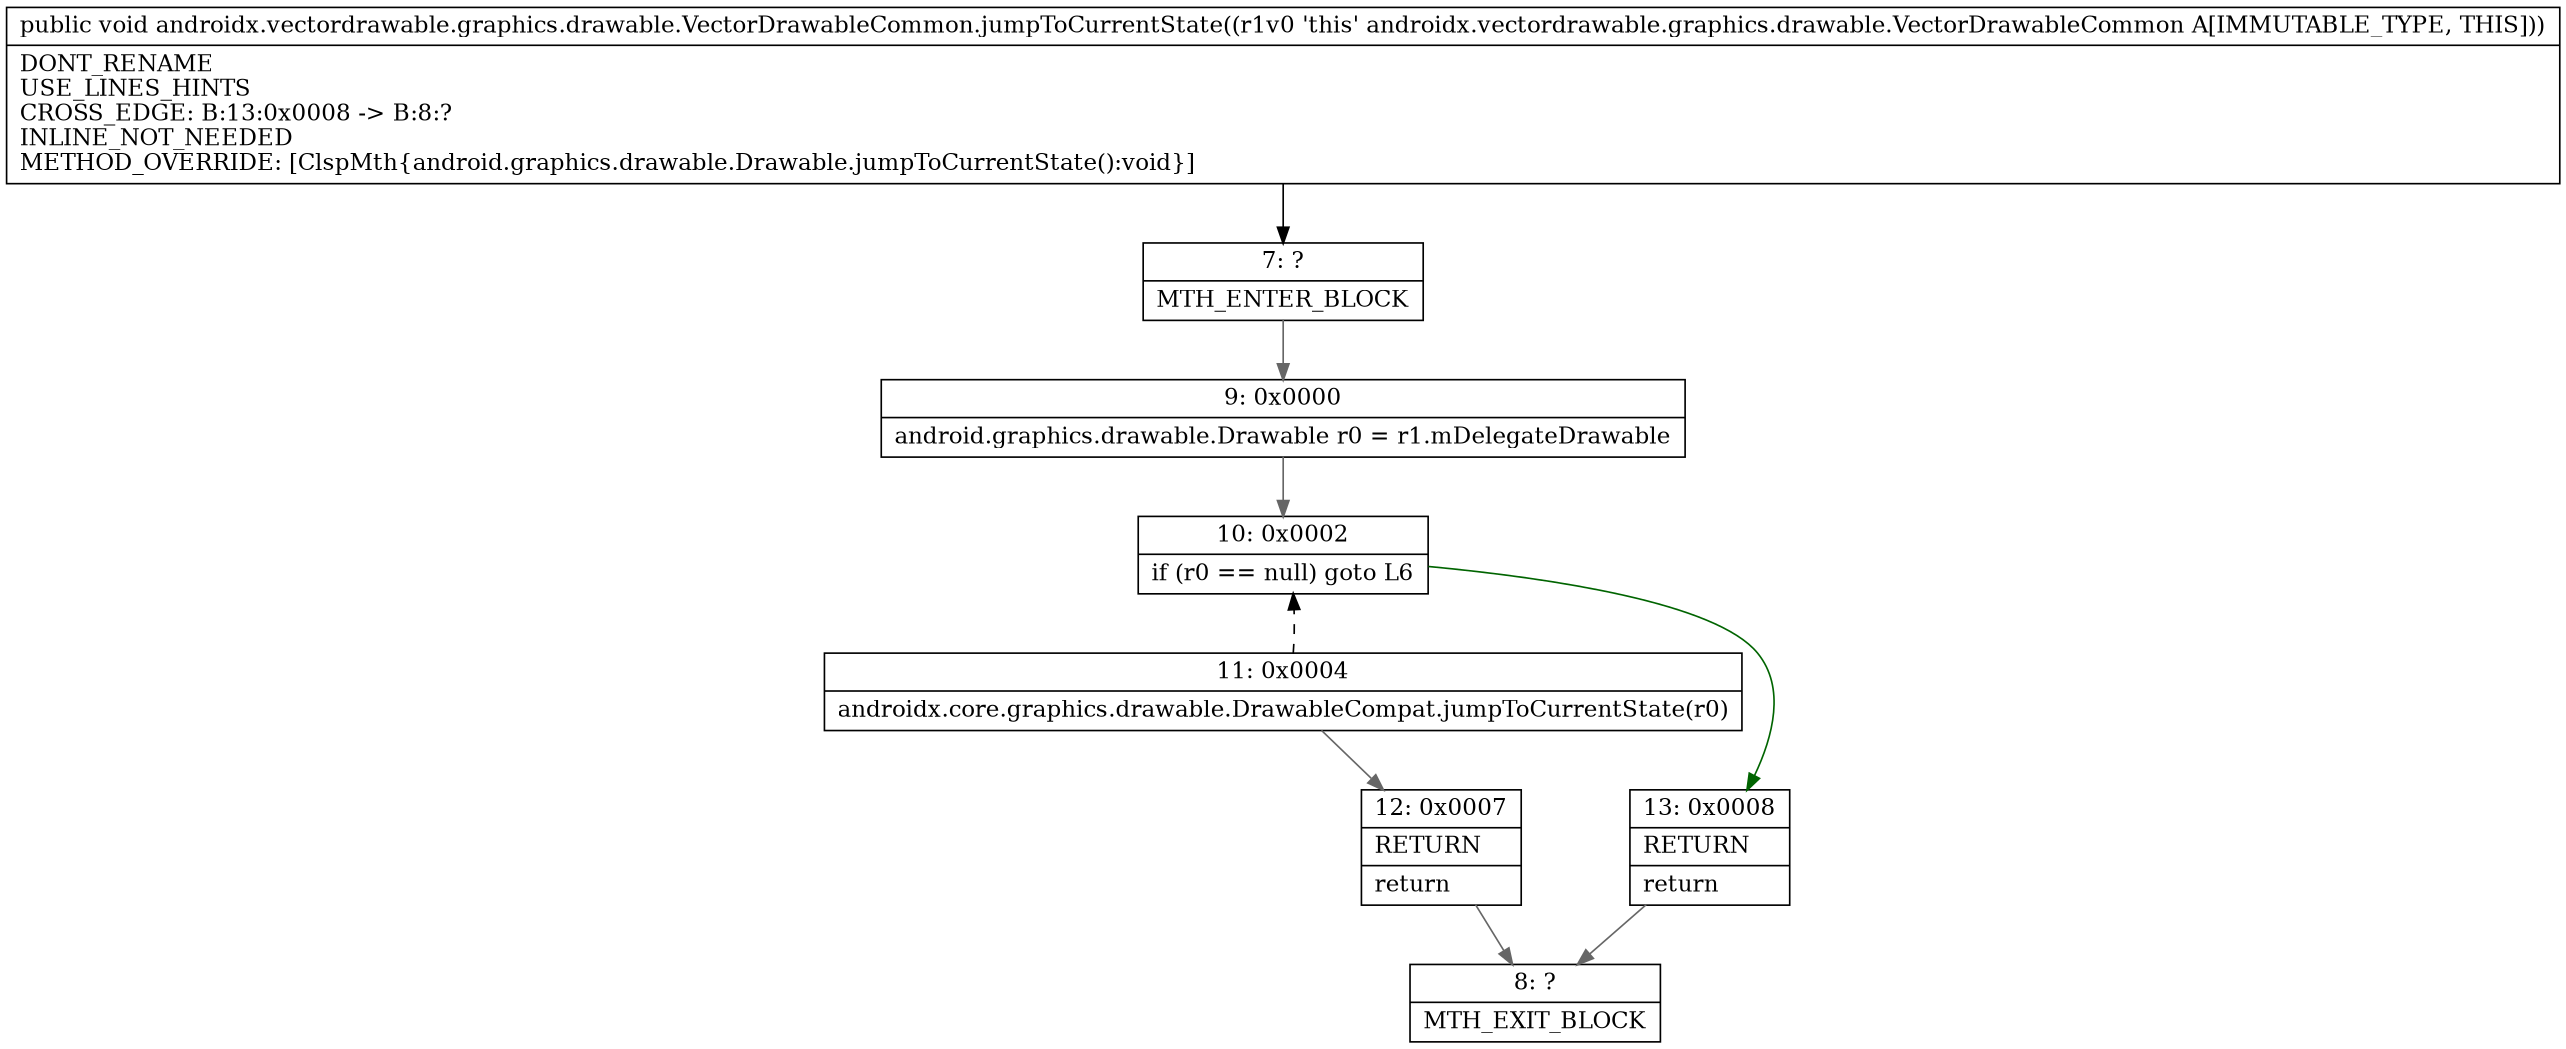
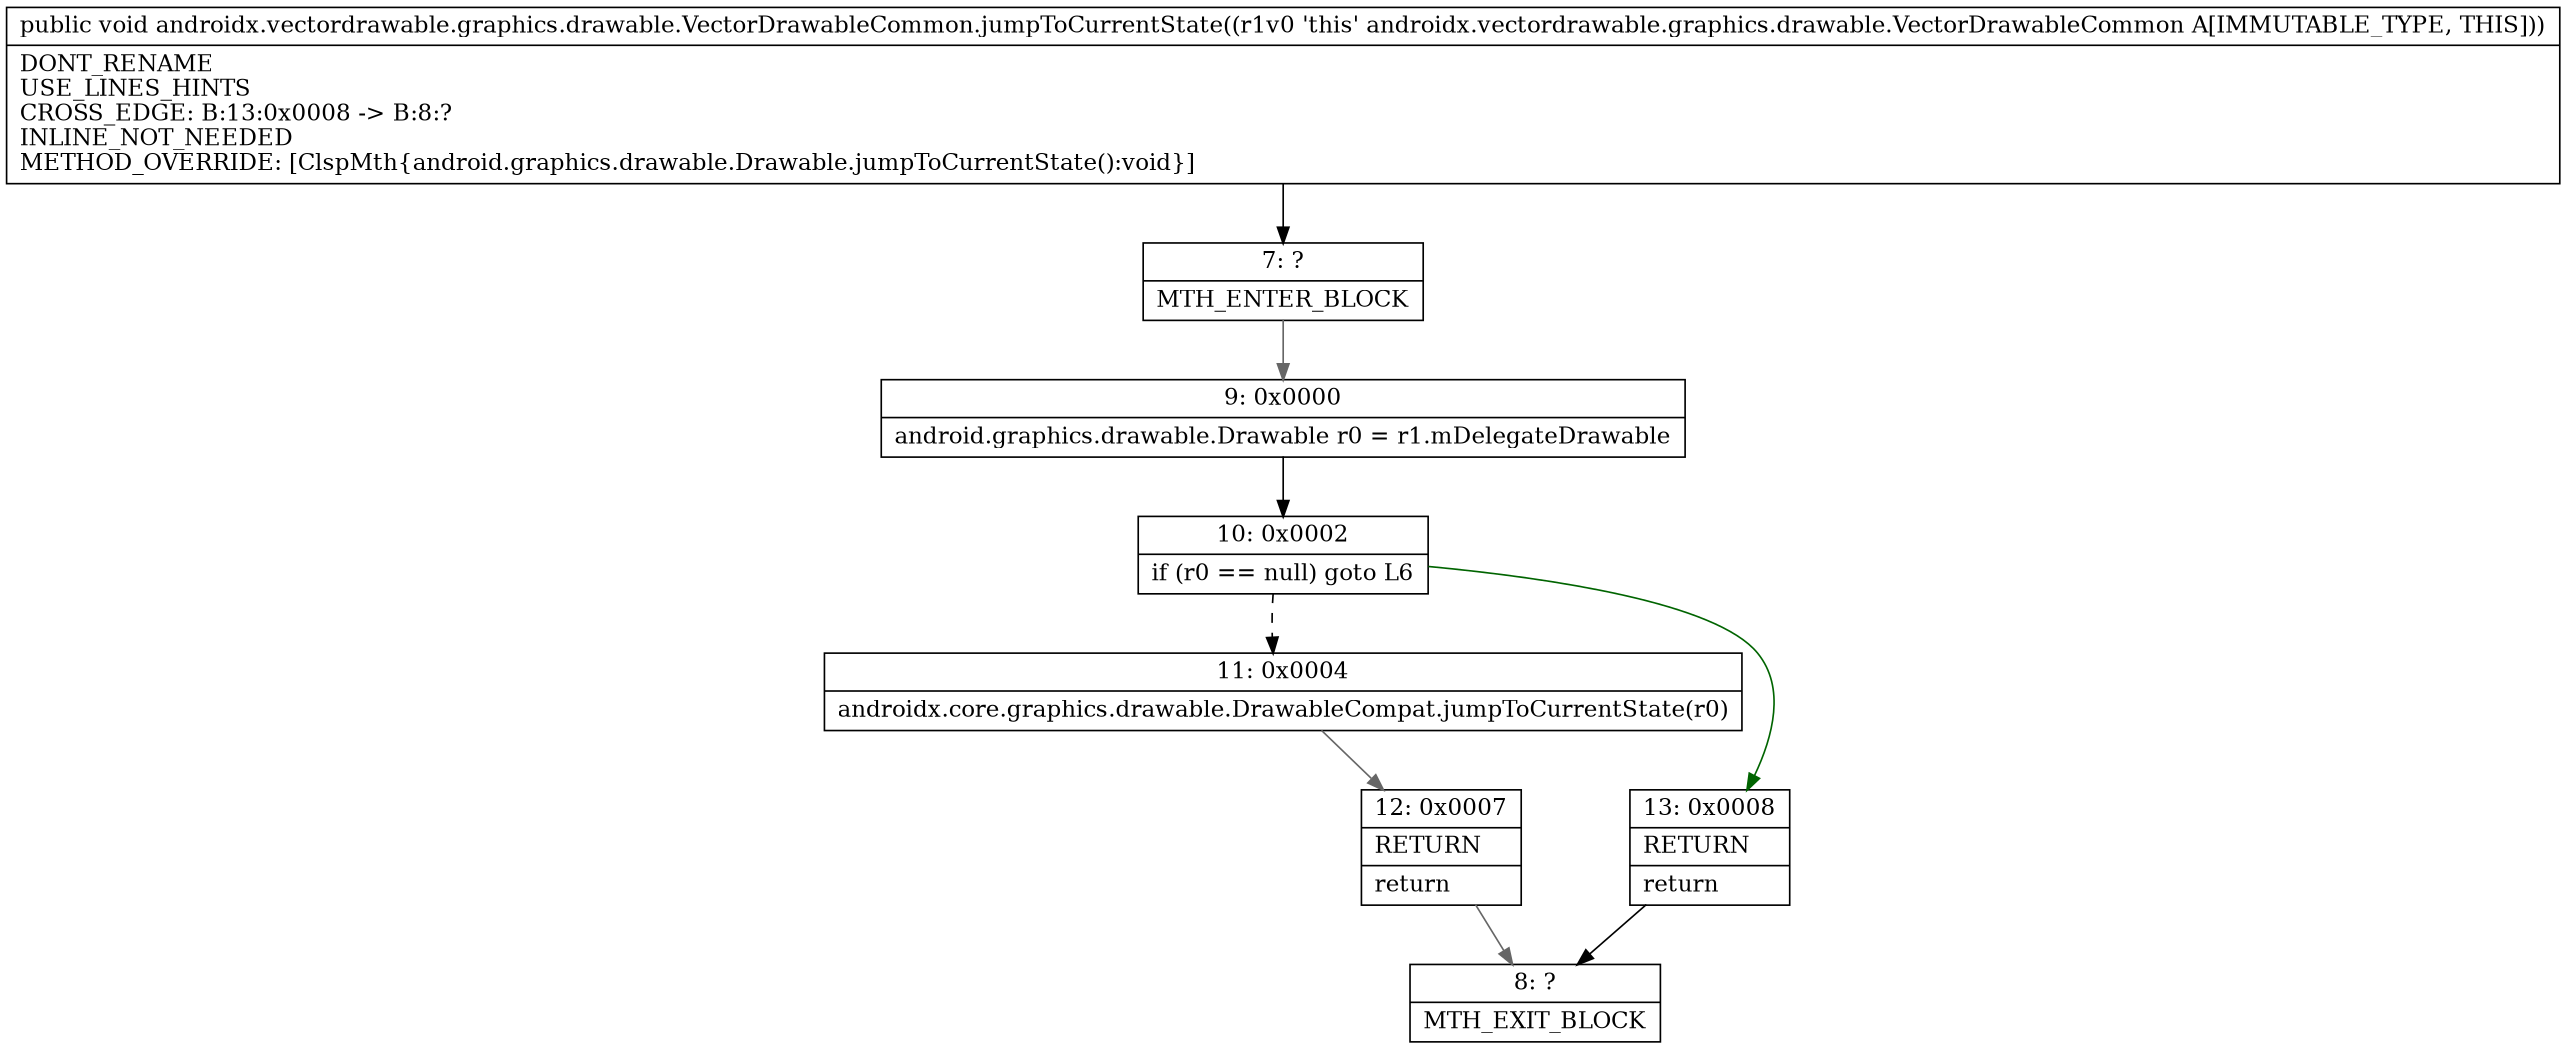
(1283, 478) -> (1283, 478)
(1294, 632) -> (1272, 615)
(1618, 929) -> (1618, 929)
